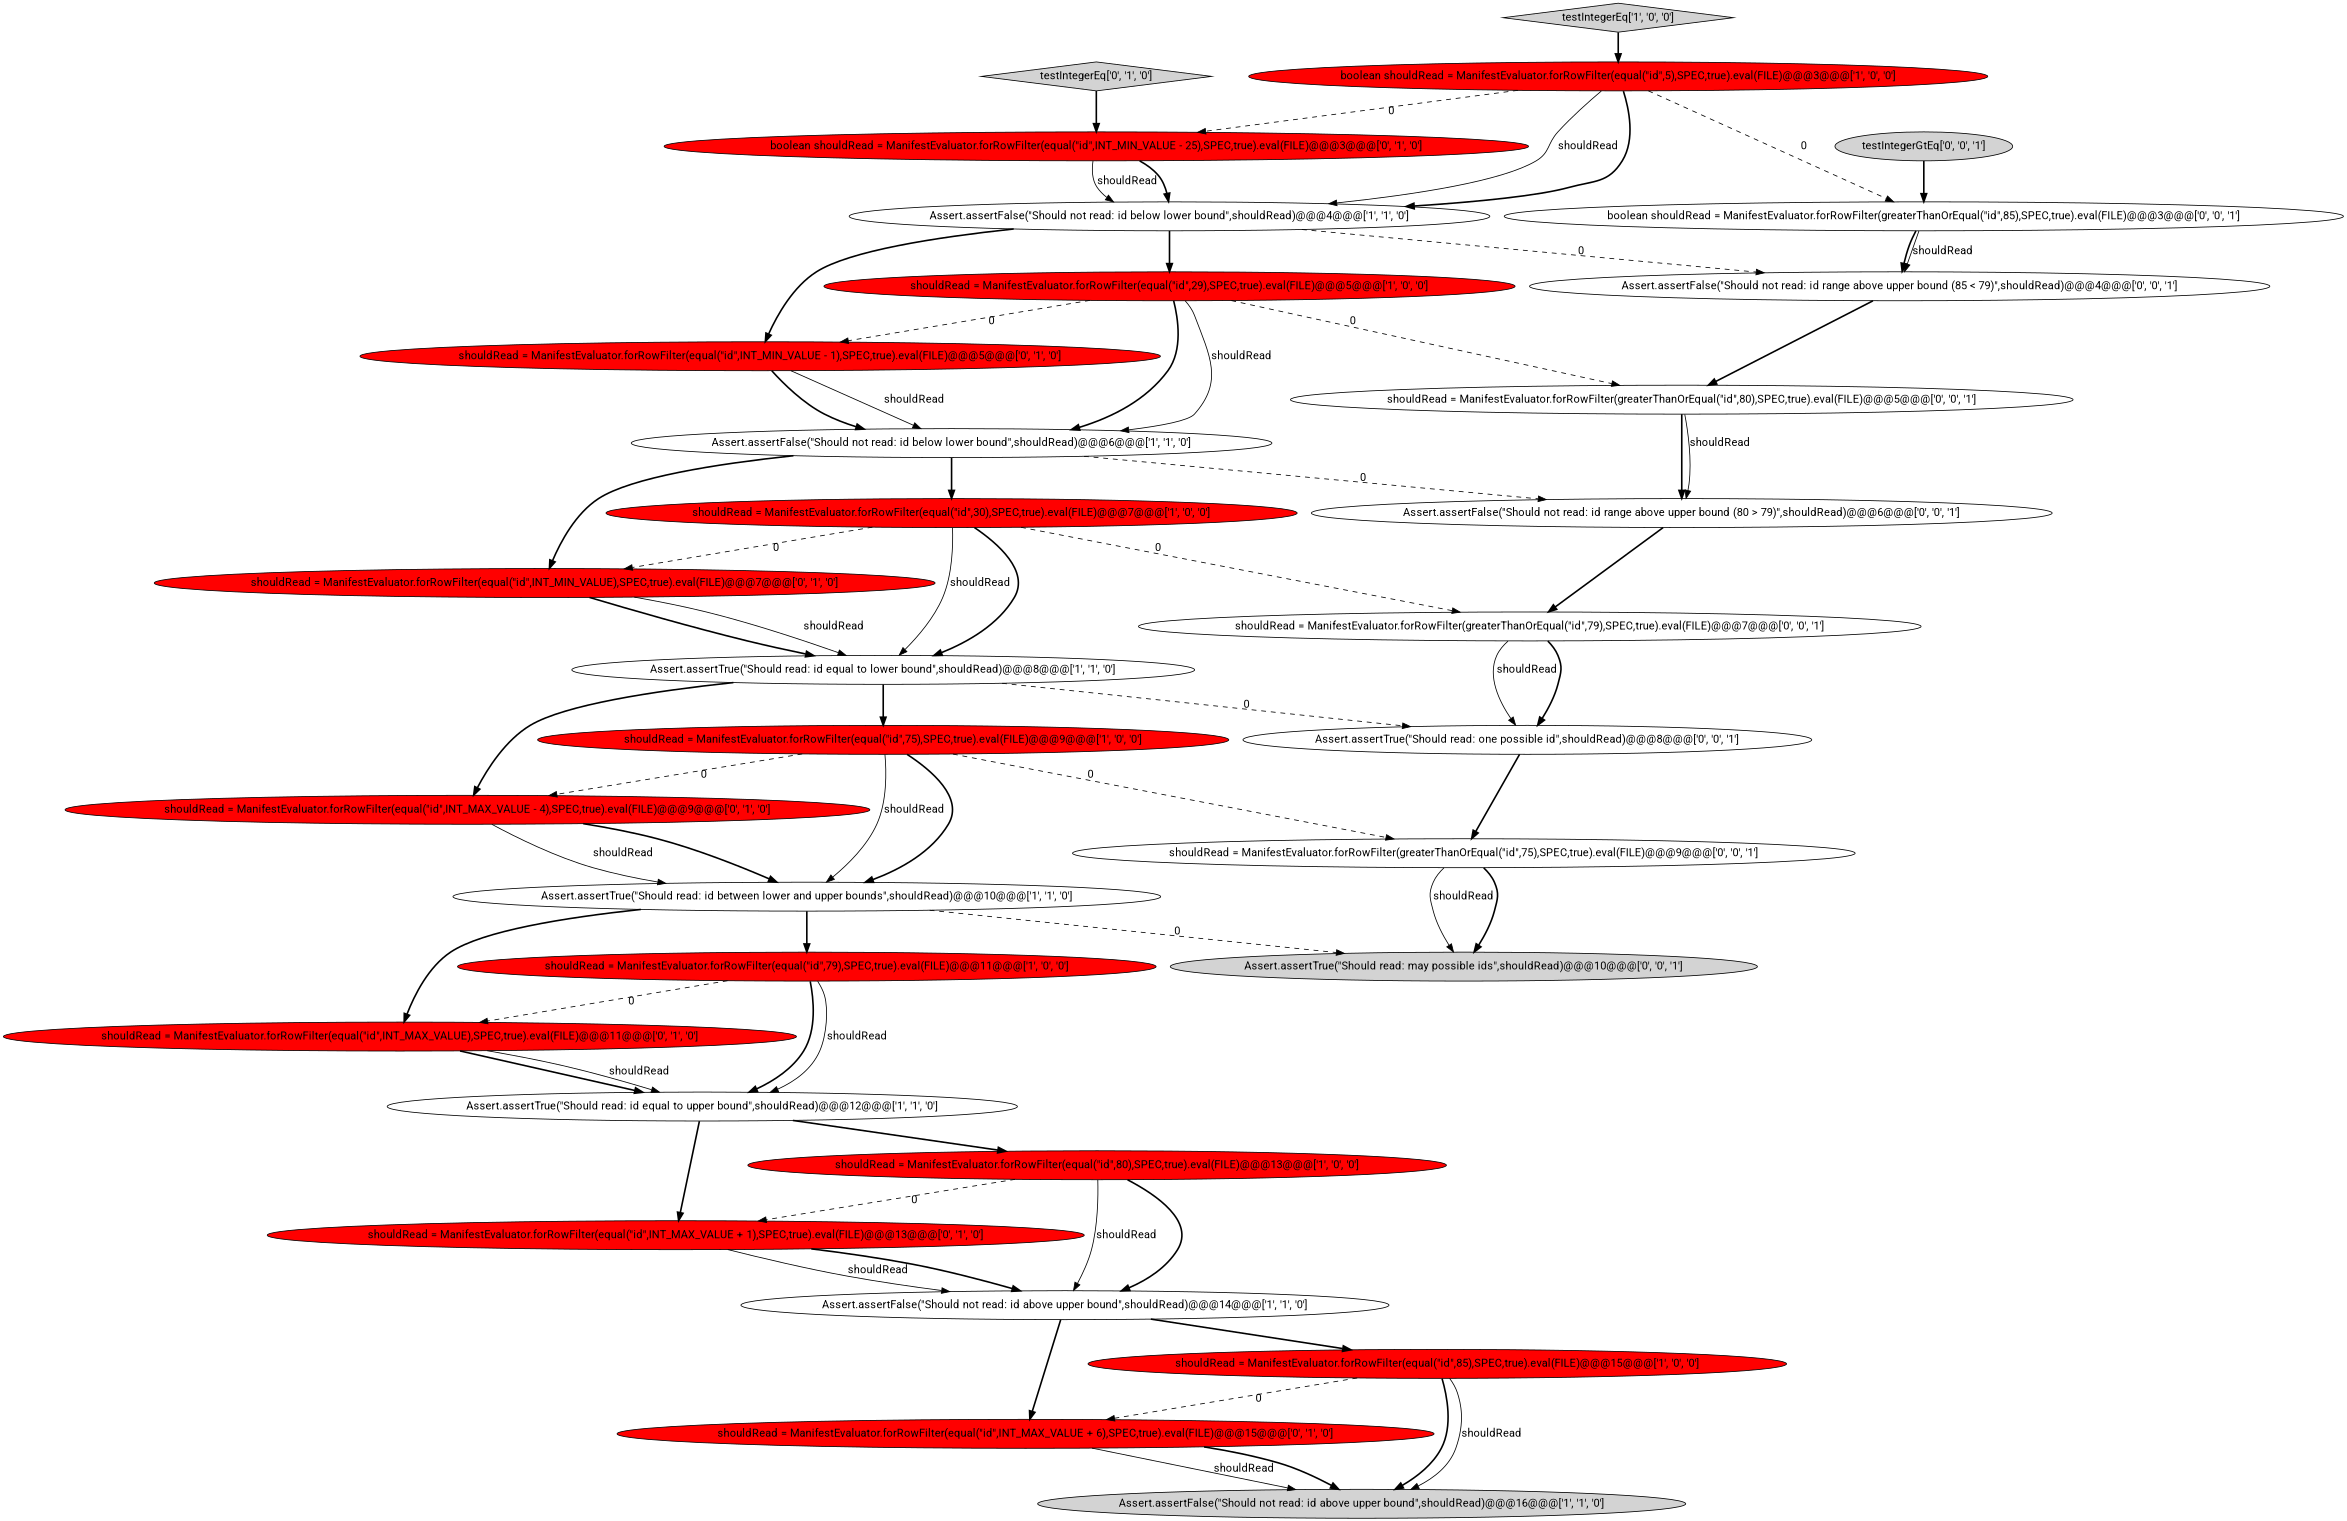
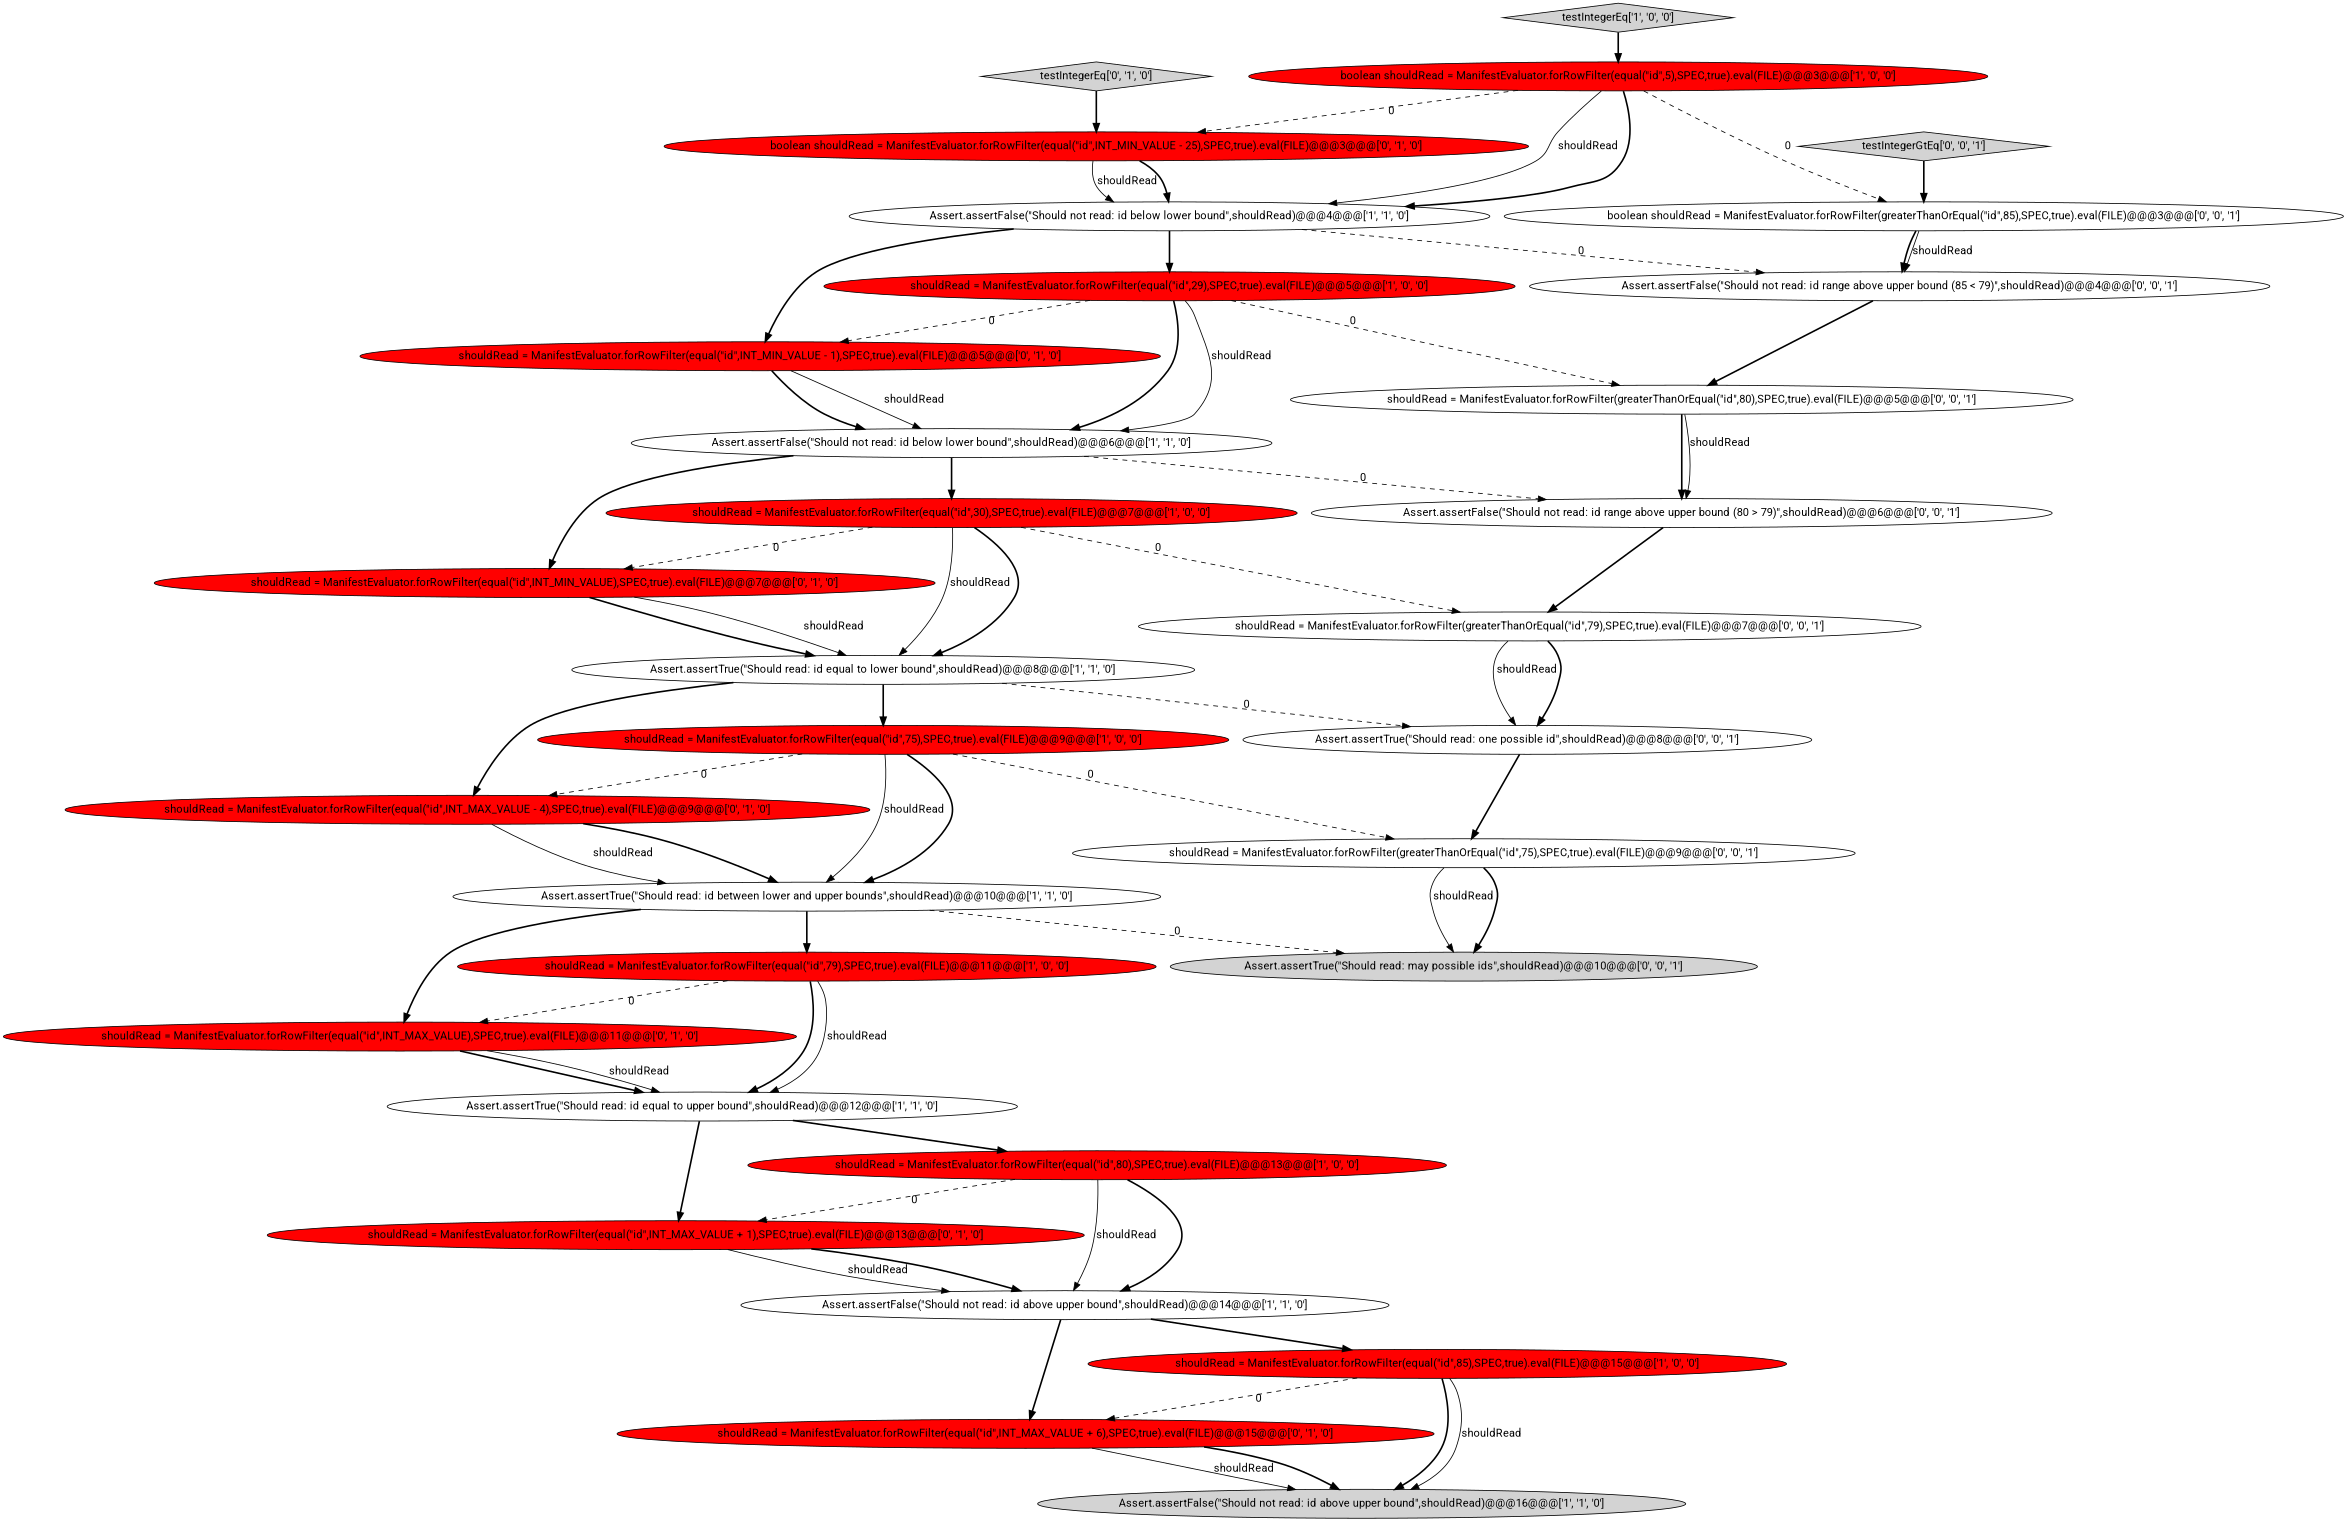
(1924, 146) -> (1924, 146)
